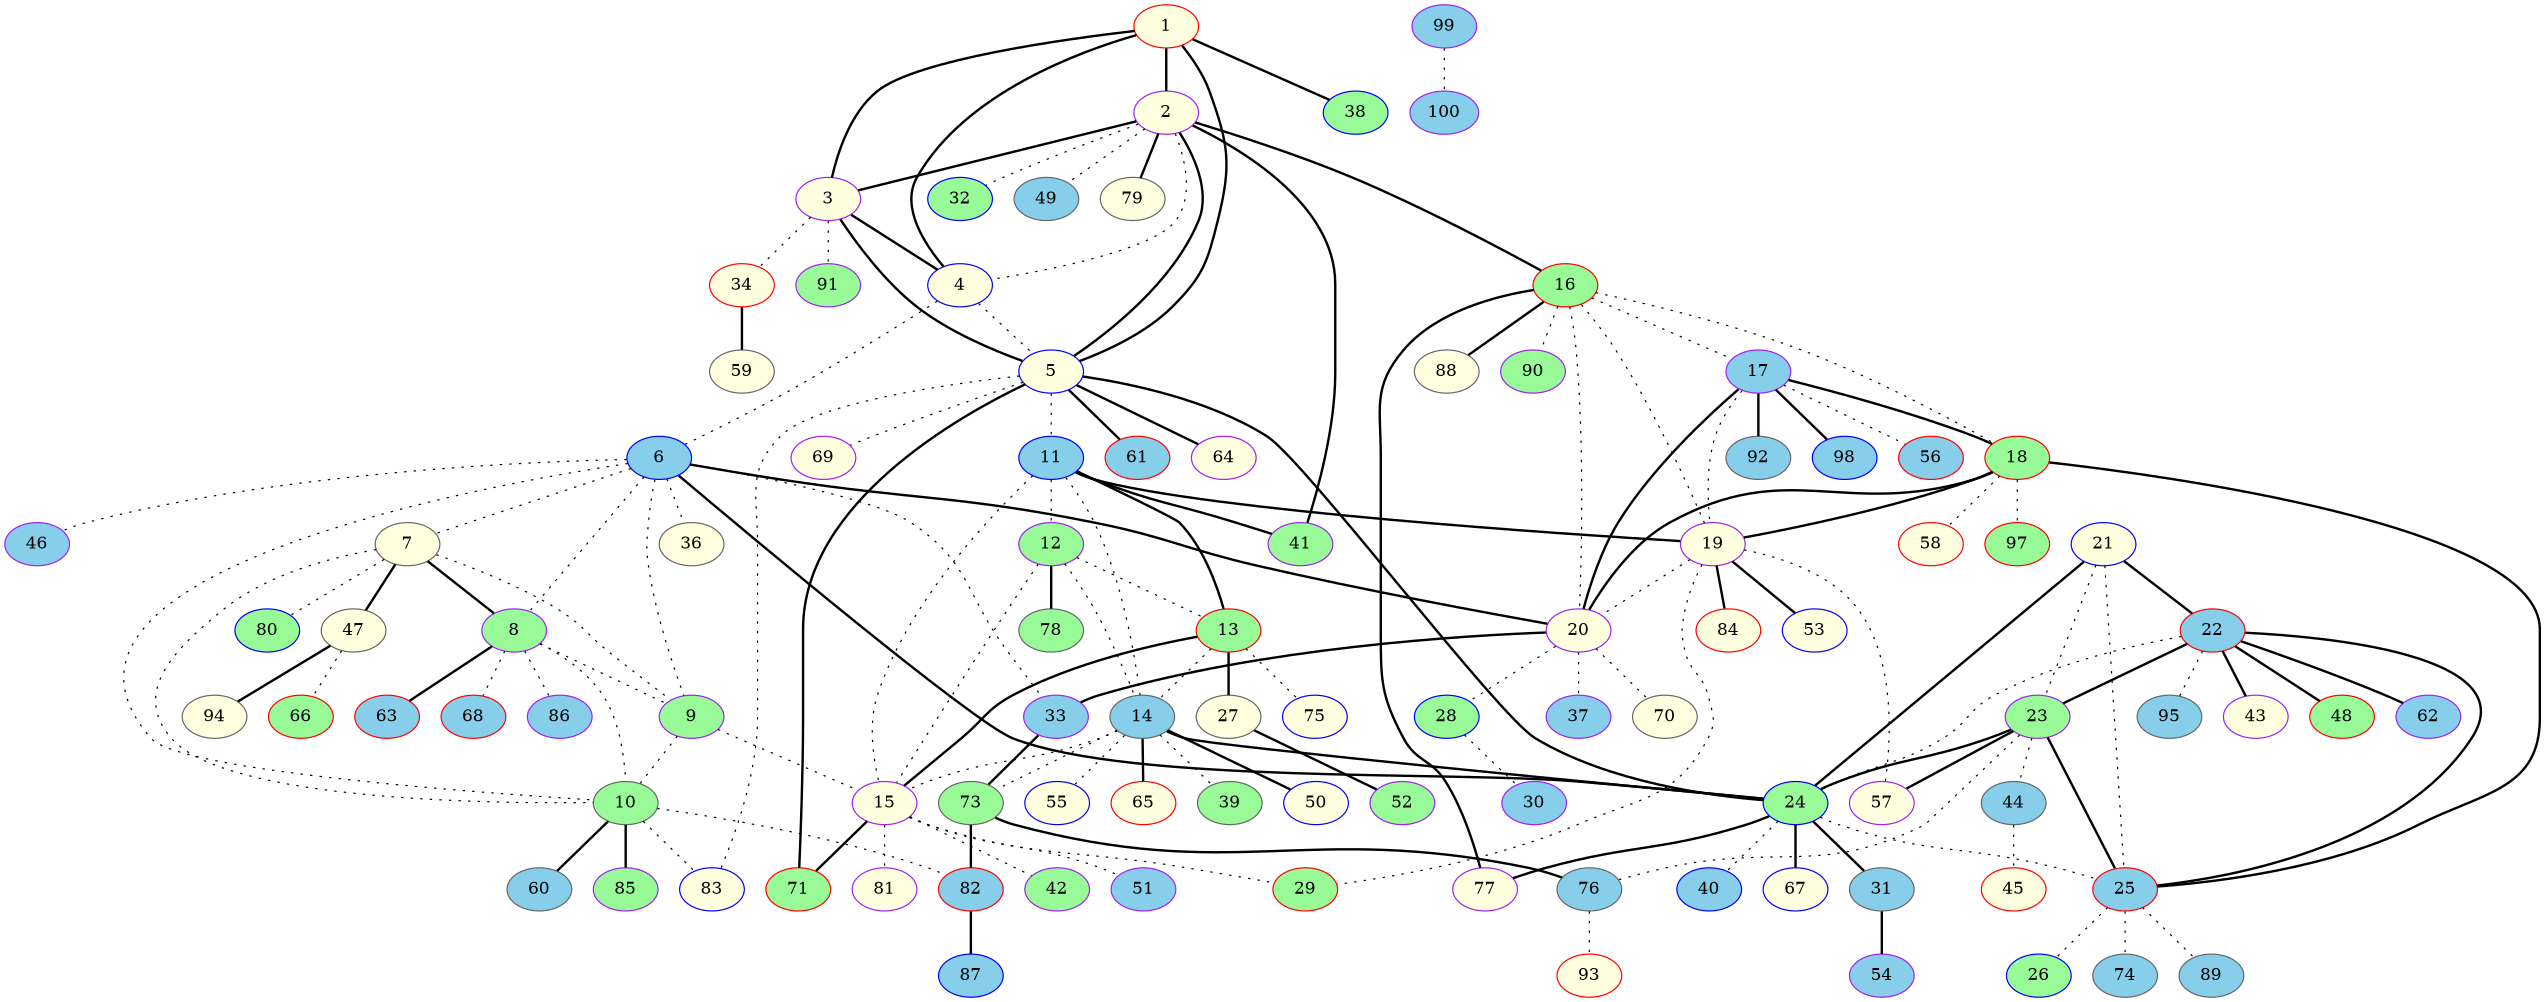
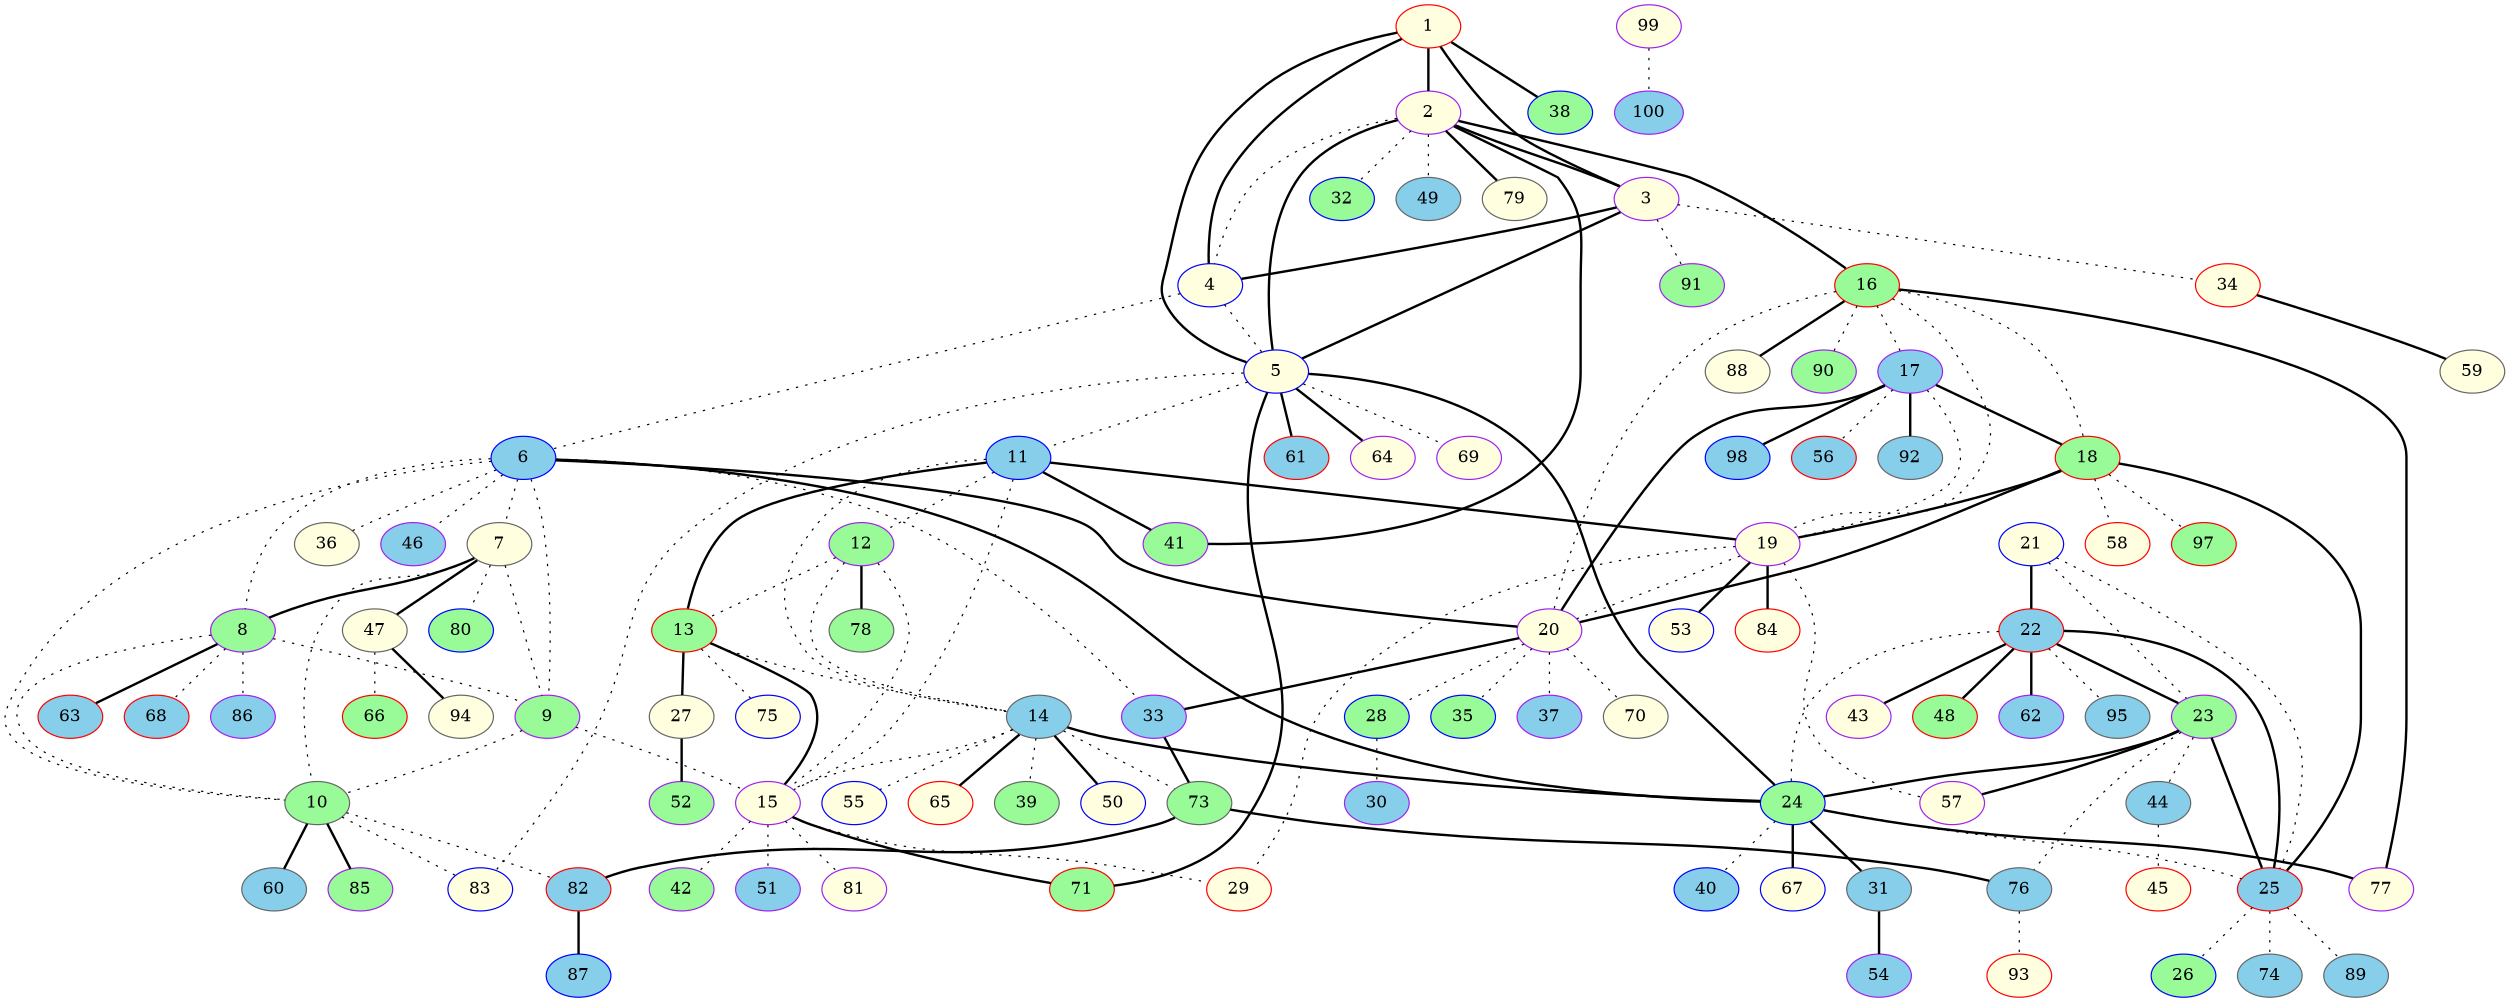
(1444, 26) -> (1649, 26)
(1949, 674) -> none
none -> (1463, 717)
(1305, 889) -> (1239, 889)
